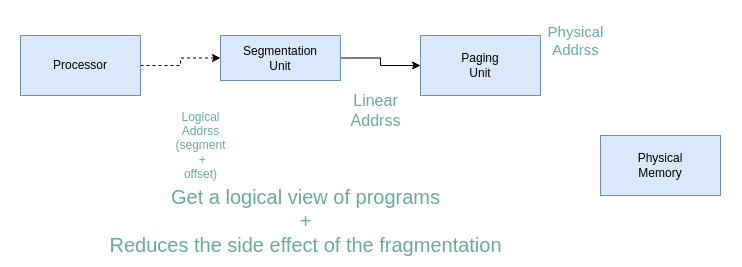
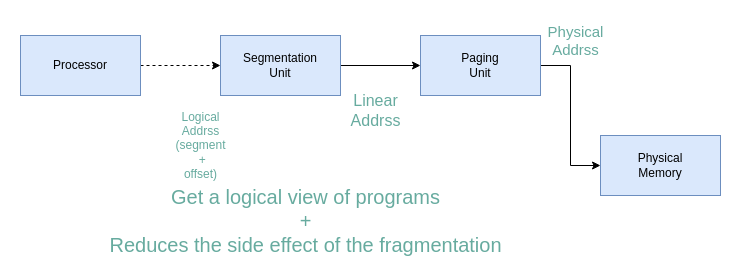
(281, 58) -> (281, 66)
none -> (571, 112)
